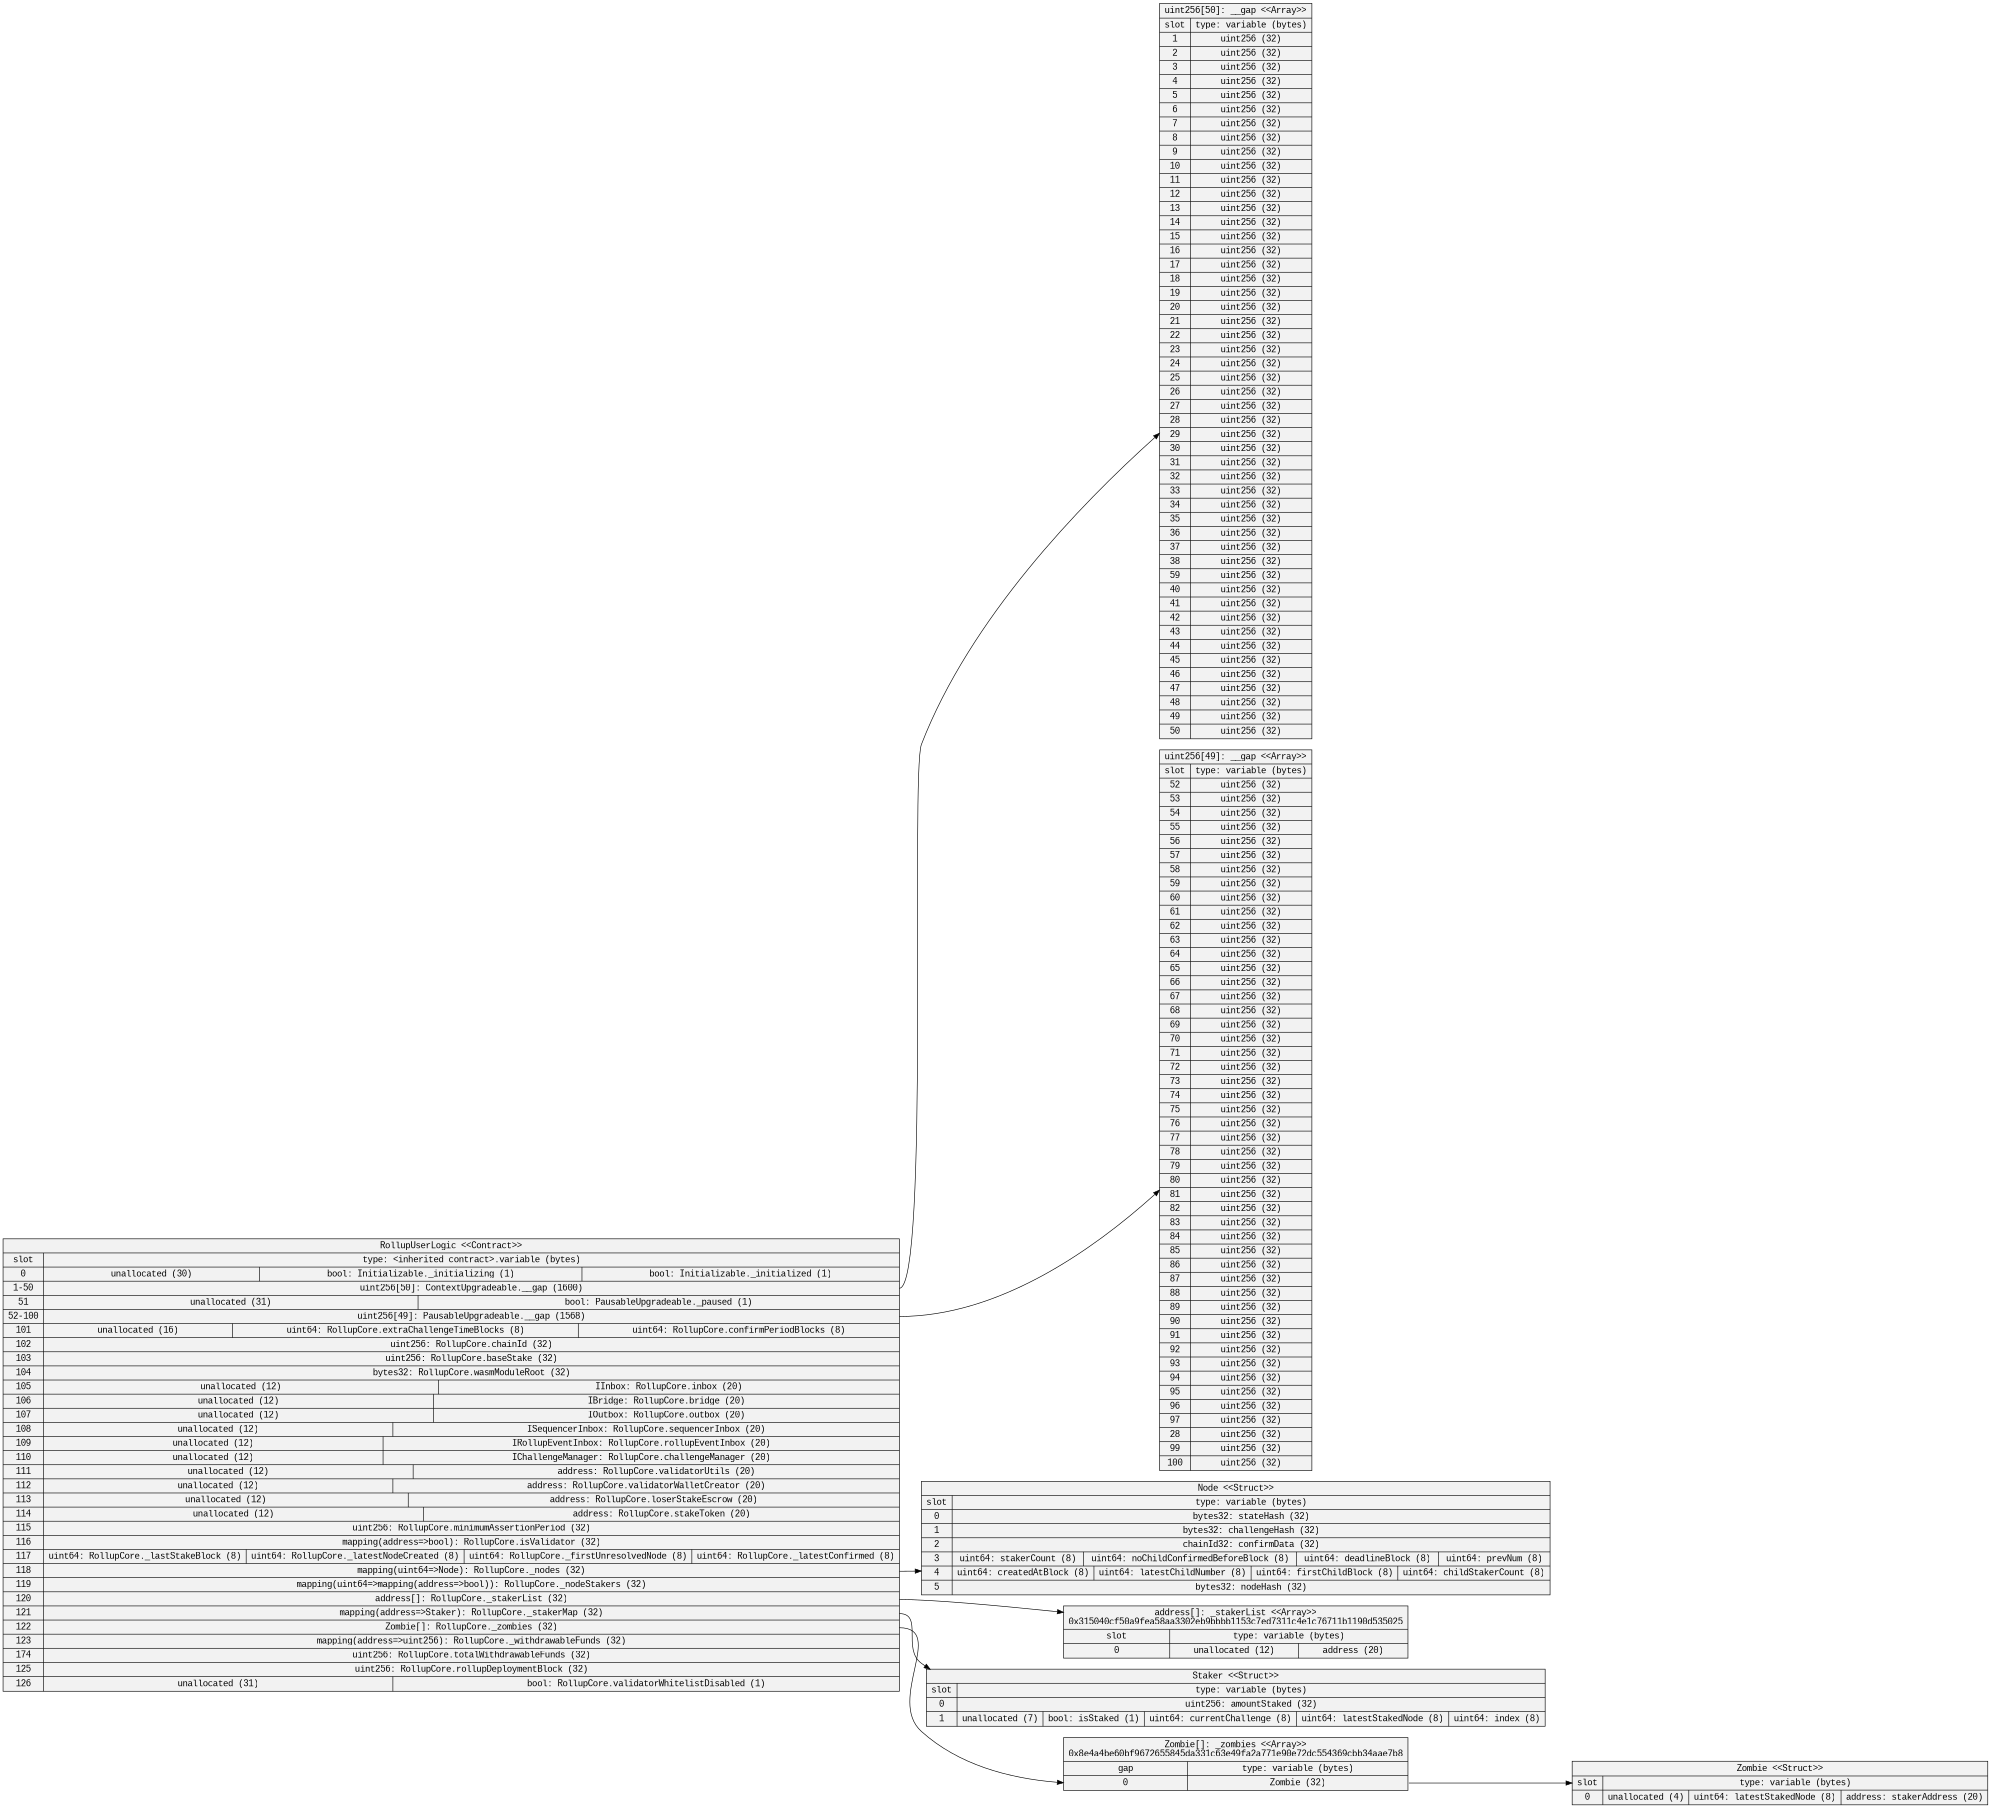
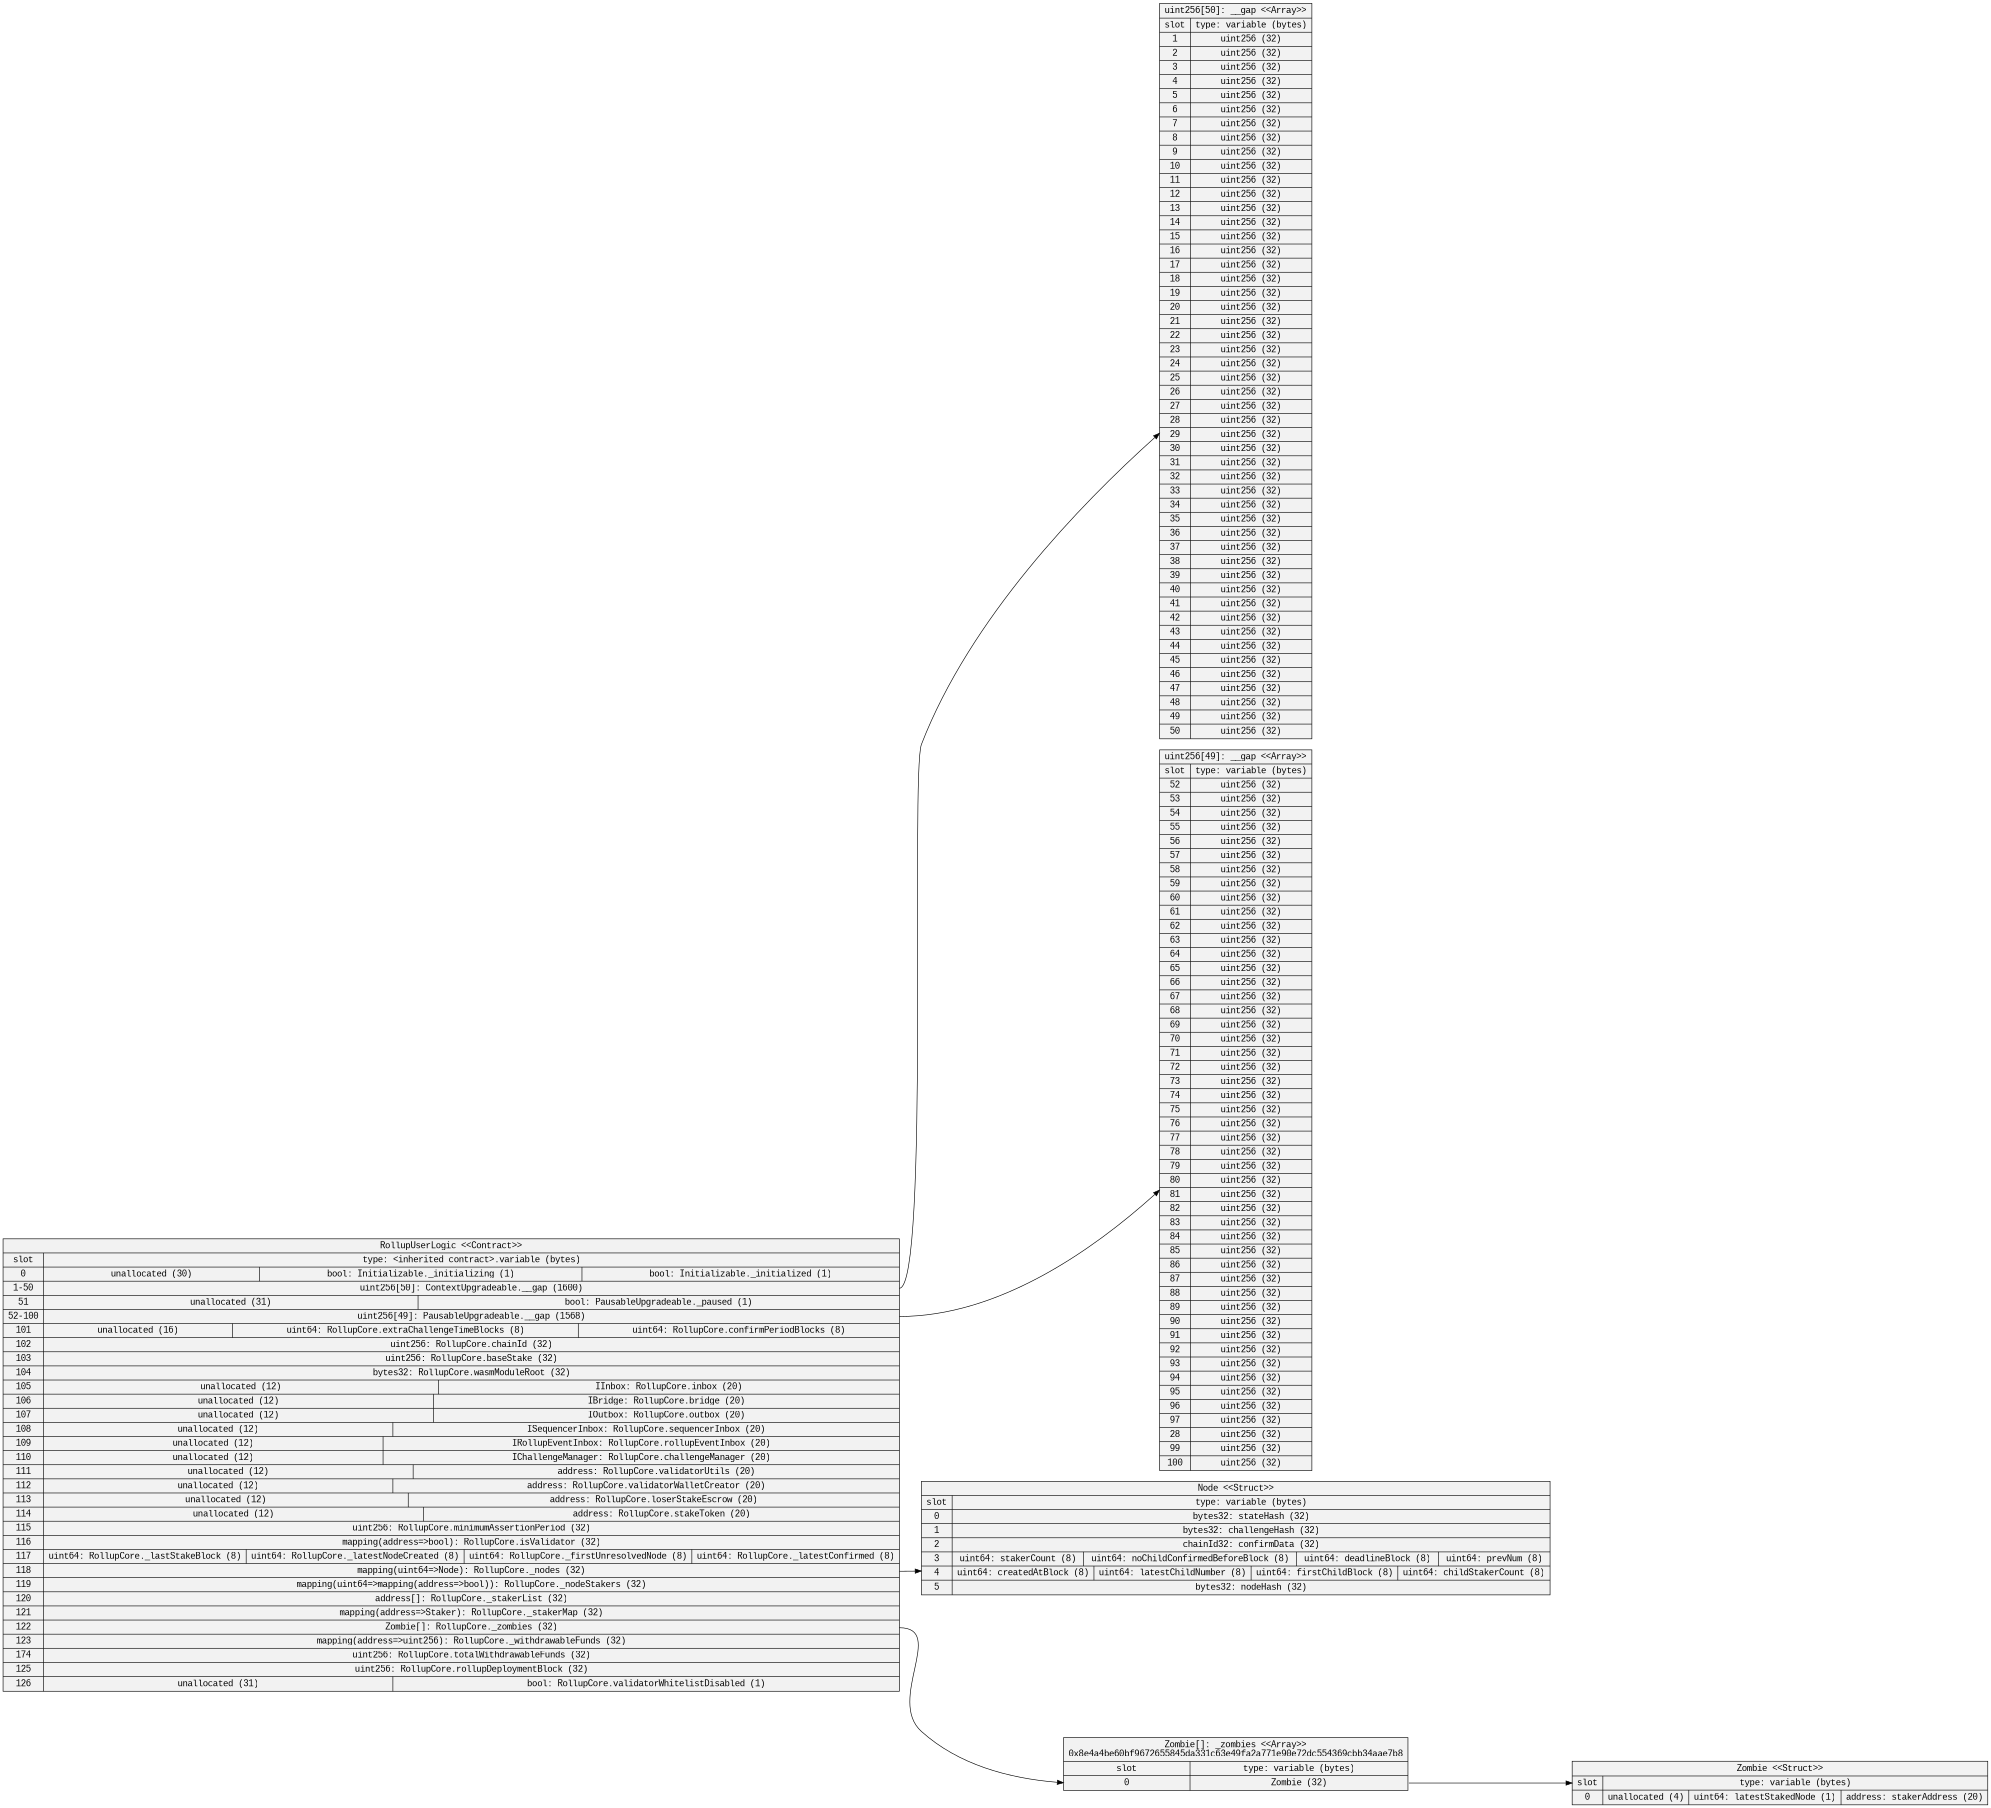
(1175, 576) -> (1175, 576)
(1236, 1632) -> none
(1236, 1698) -> none
(1126, 1768) -> (1127, 1768)
(1765, 1797) -> (1765, 1797)
